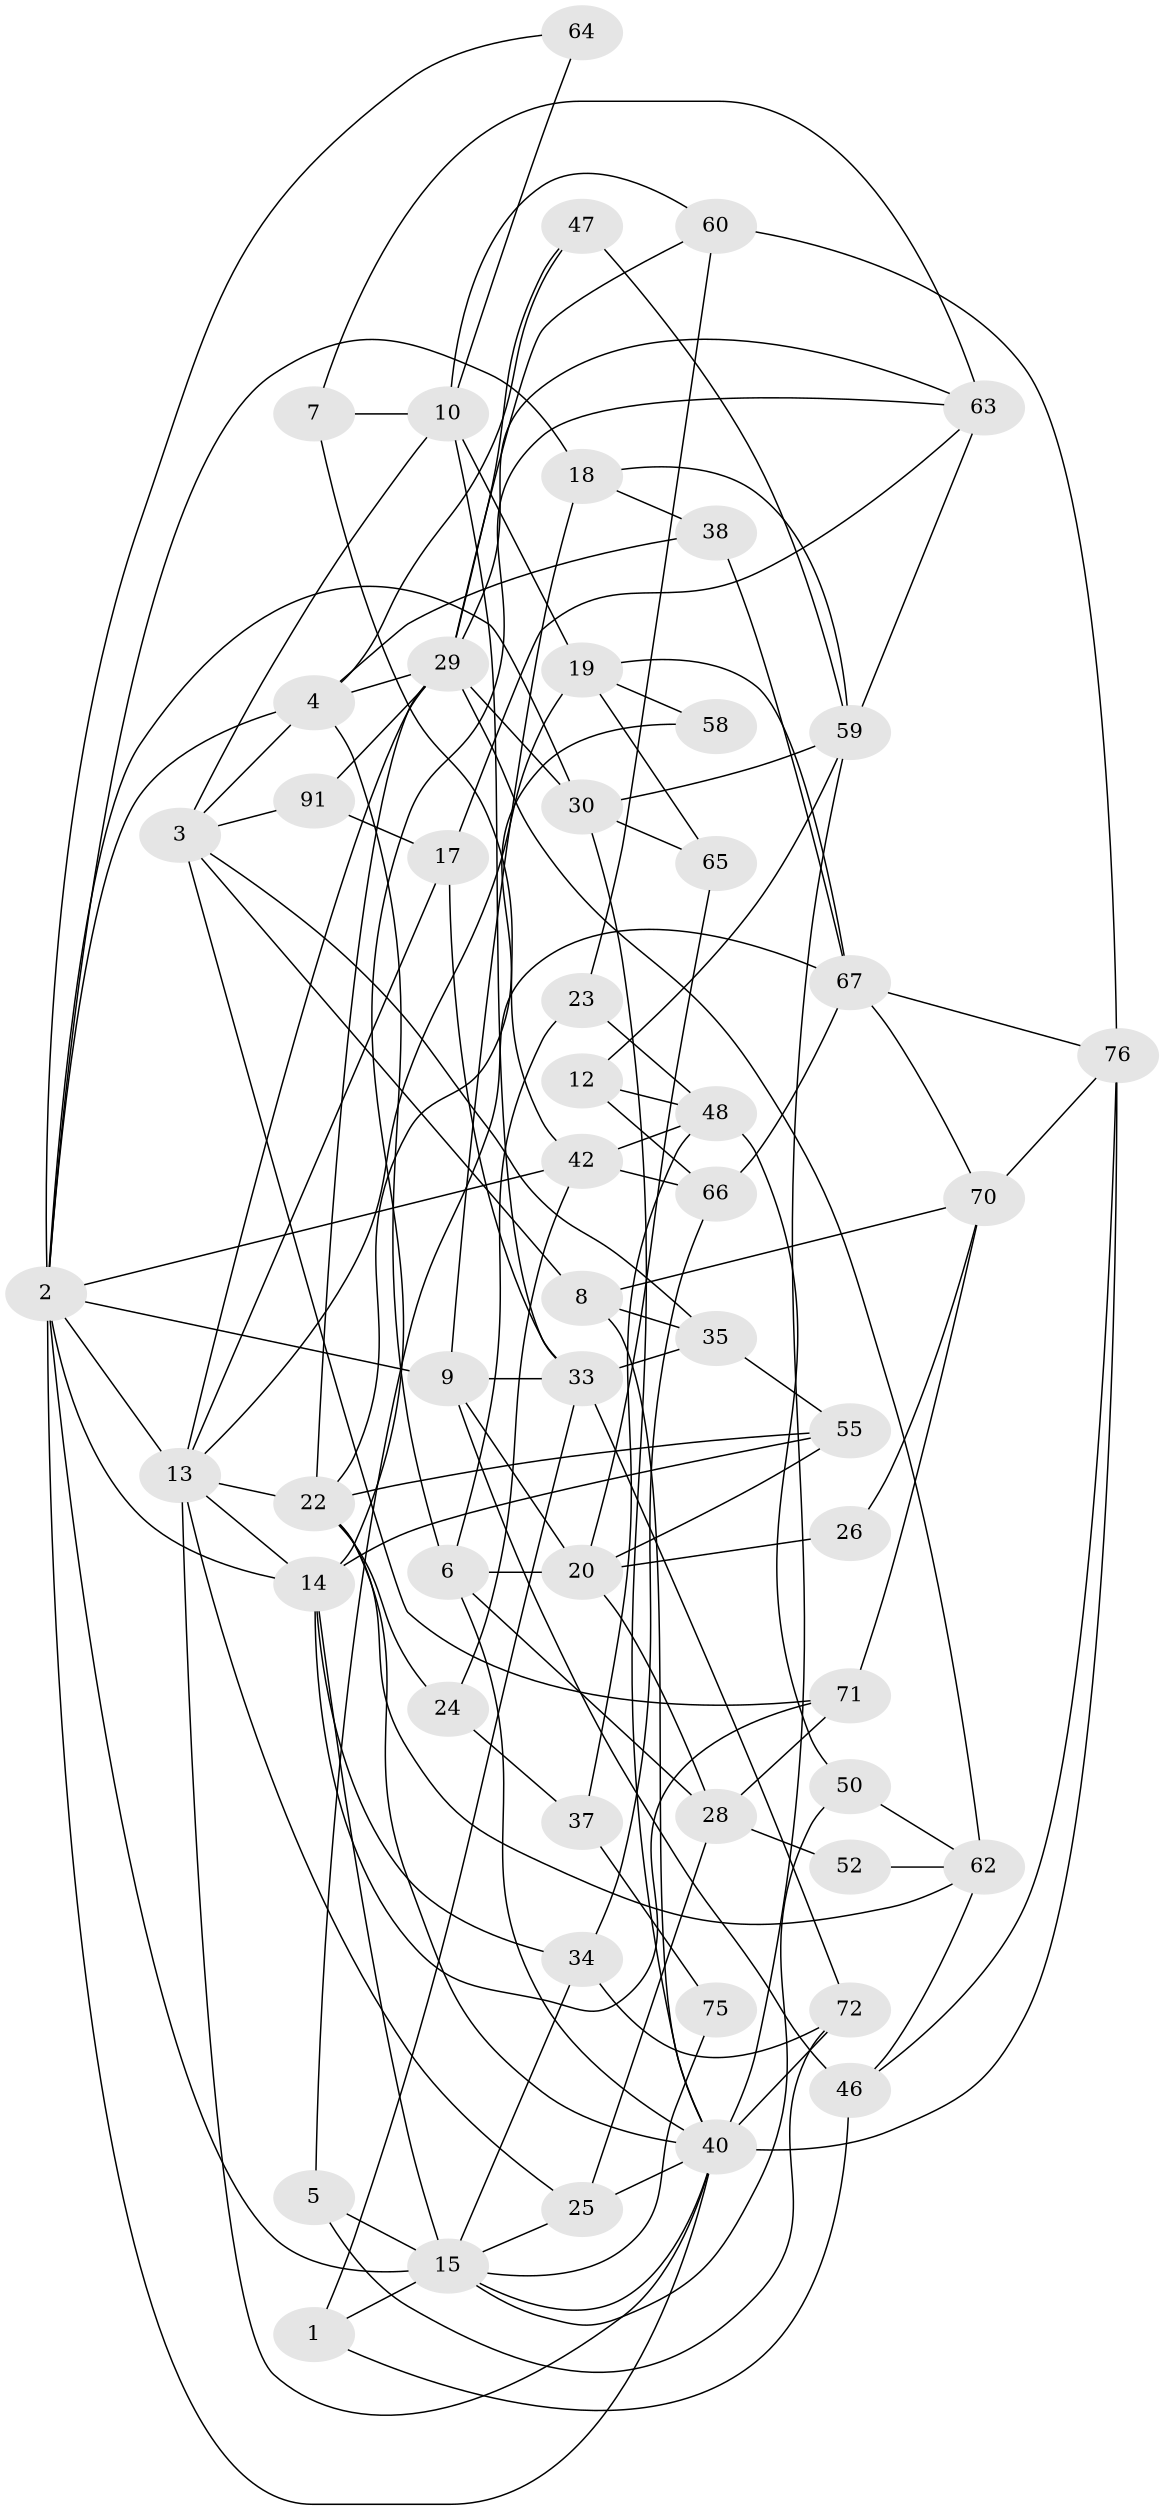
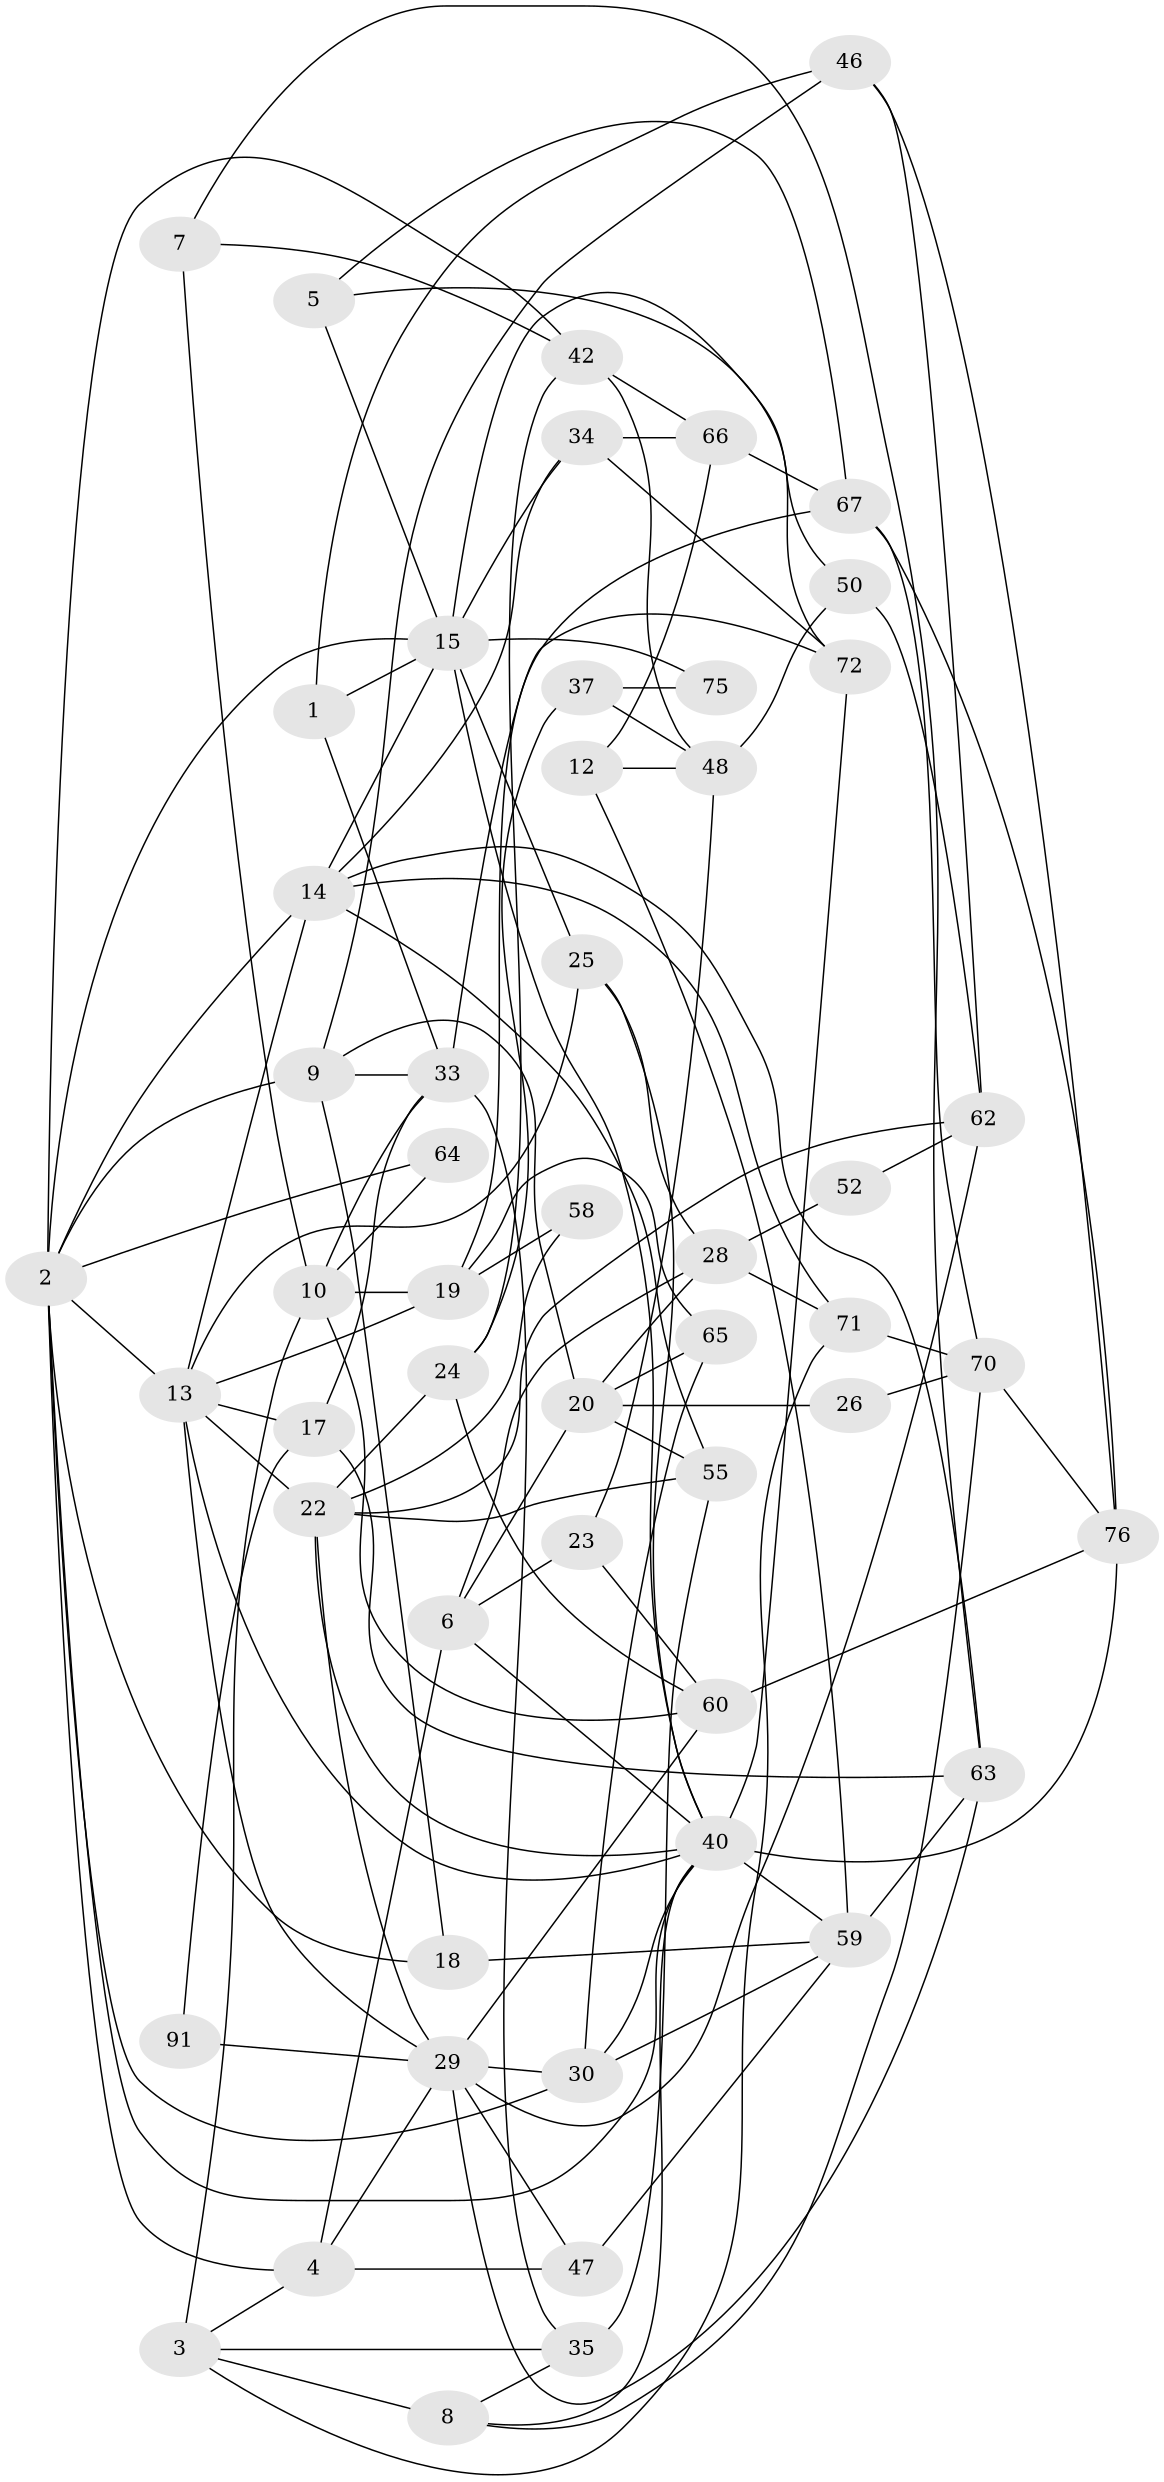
(716, 533) -> none
(247, 818) -> none
none -> (540, 1580)
